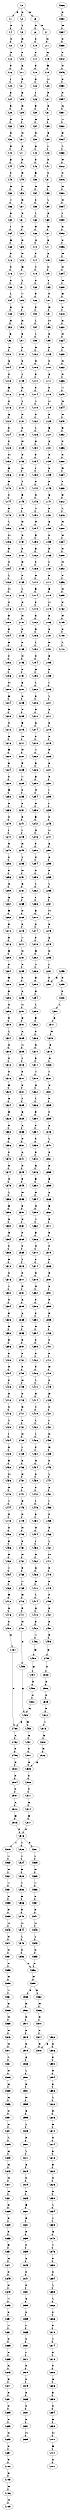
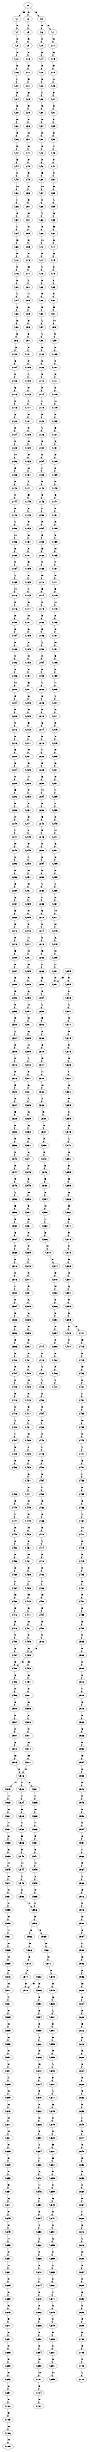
(48, 1353) -> (74, 1326)
(35, 1393) -> none
(8, 1473) -> none
(36, 1762) -> (82, 1728)
